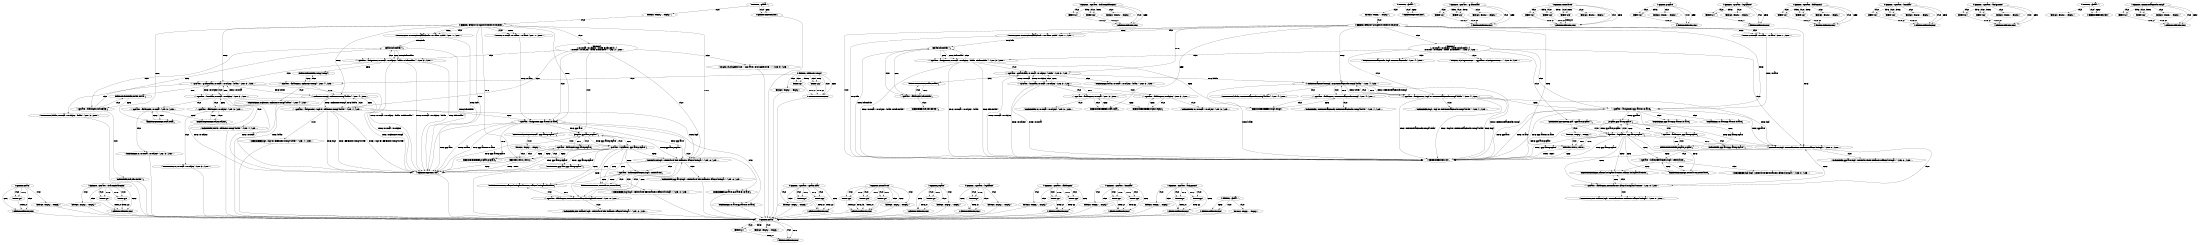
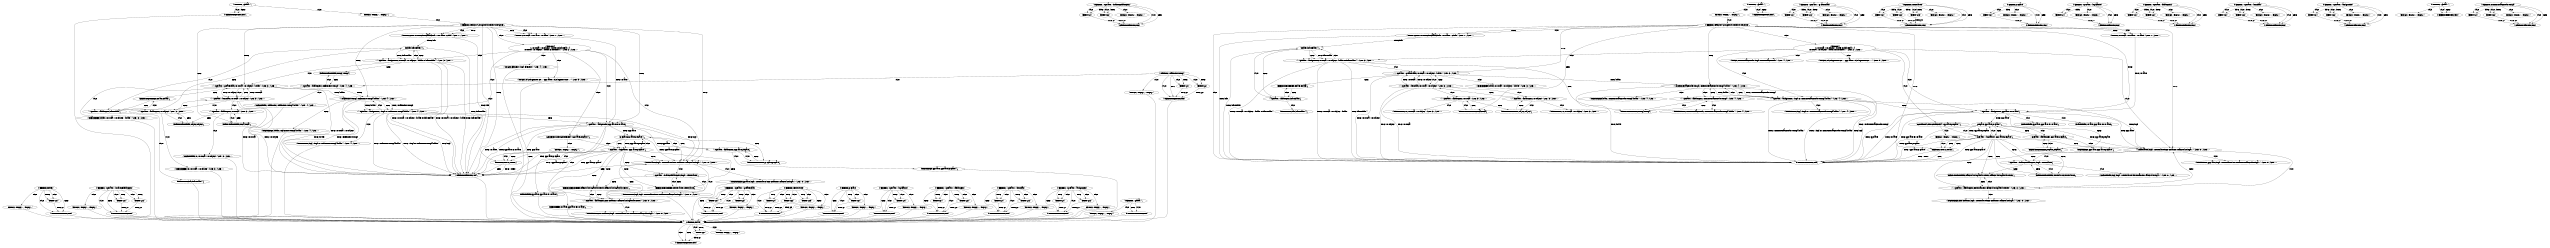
none -> (526, 67)
(260, 109) -> (326, 112)
